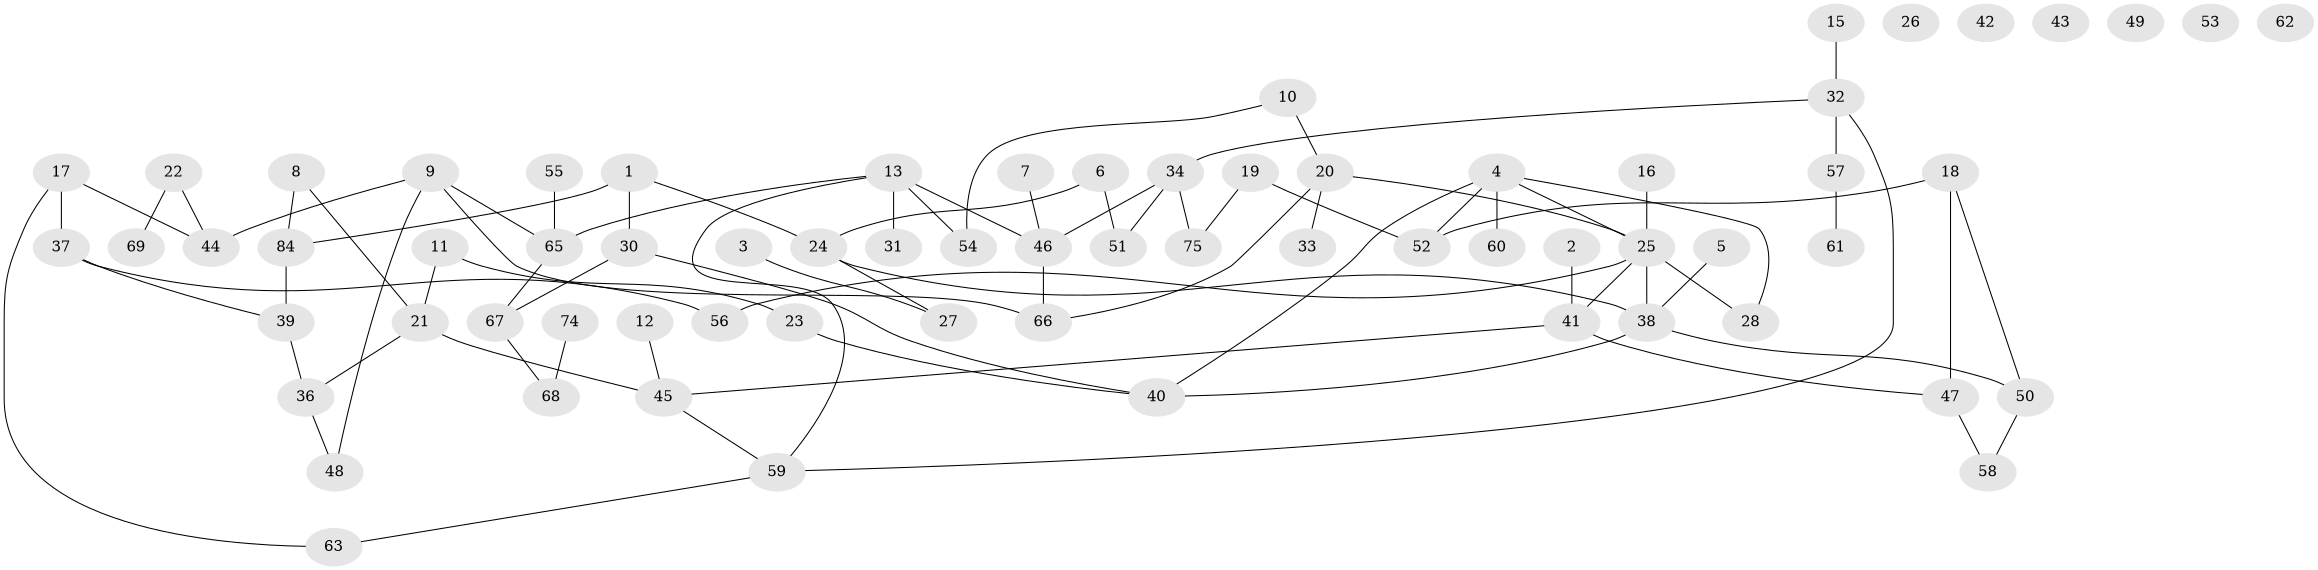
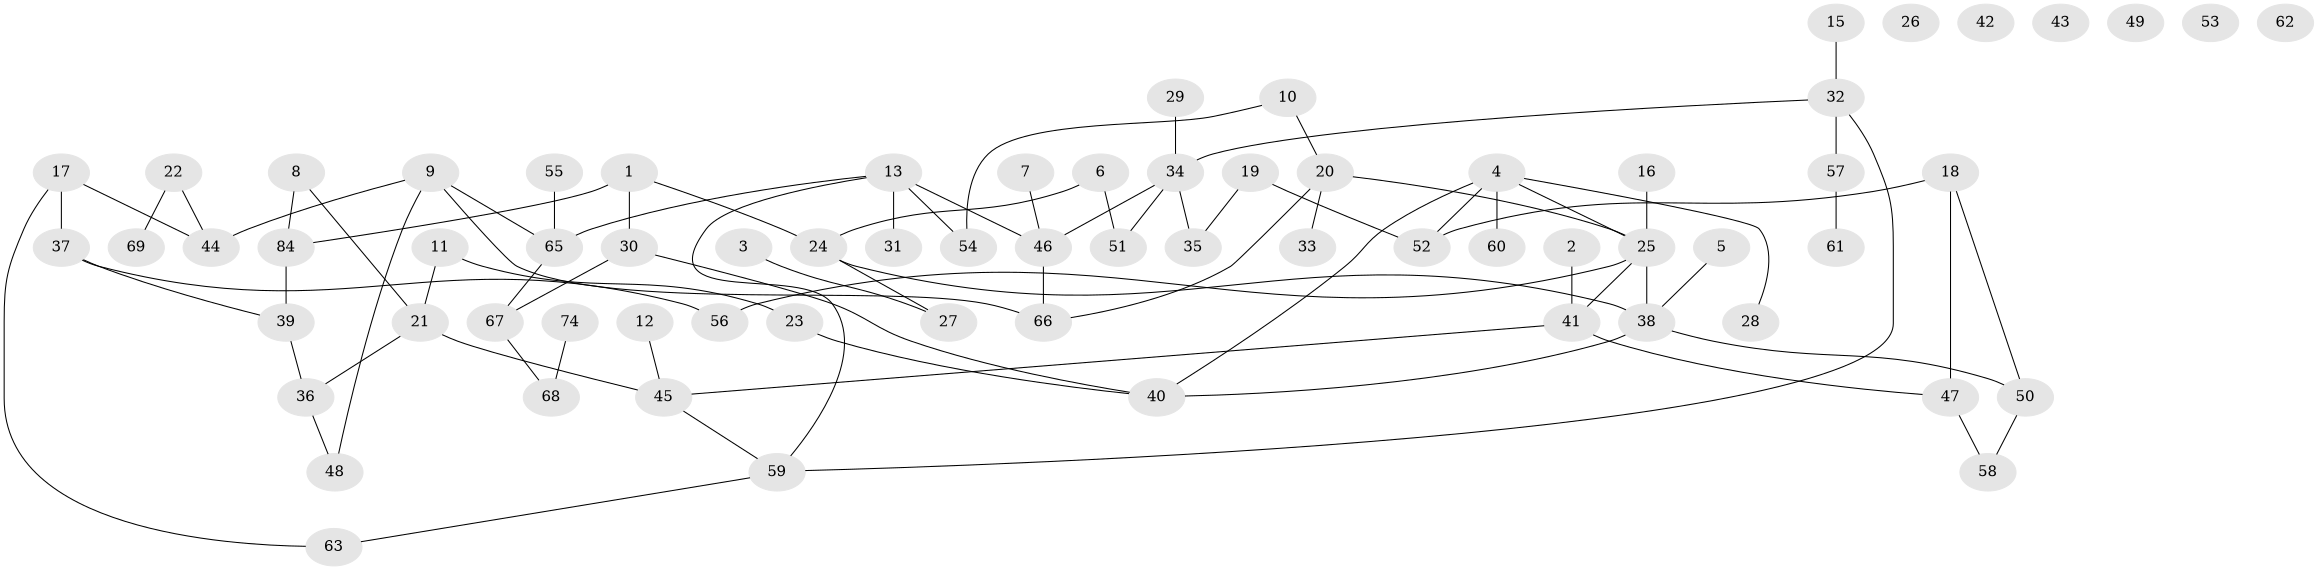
none -> (1176, 98)
(1193, 248) -> (1193, 248)
(1699, 285) -> none
